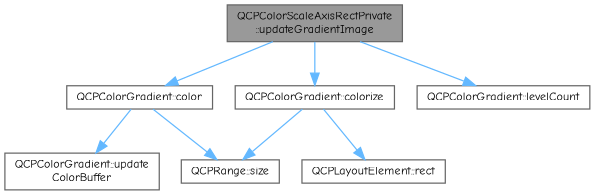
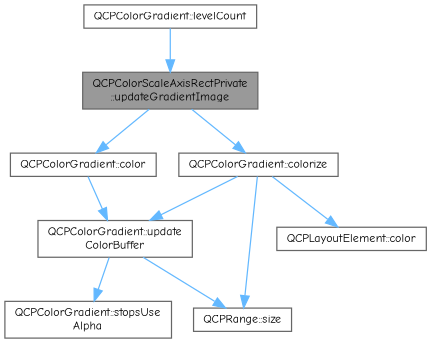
(412, 61) -> (170, 44)
(180, 131) -> (179, 279)
(374, 172) -> (352, 239)
none -> (199, 196)
none -> (88, 320)
